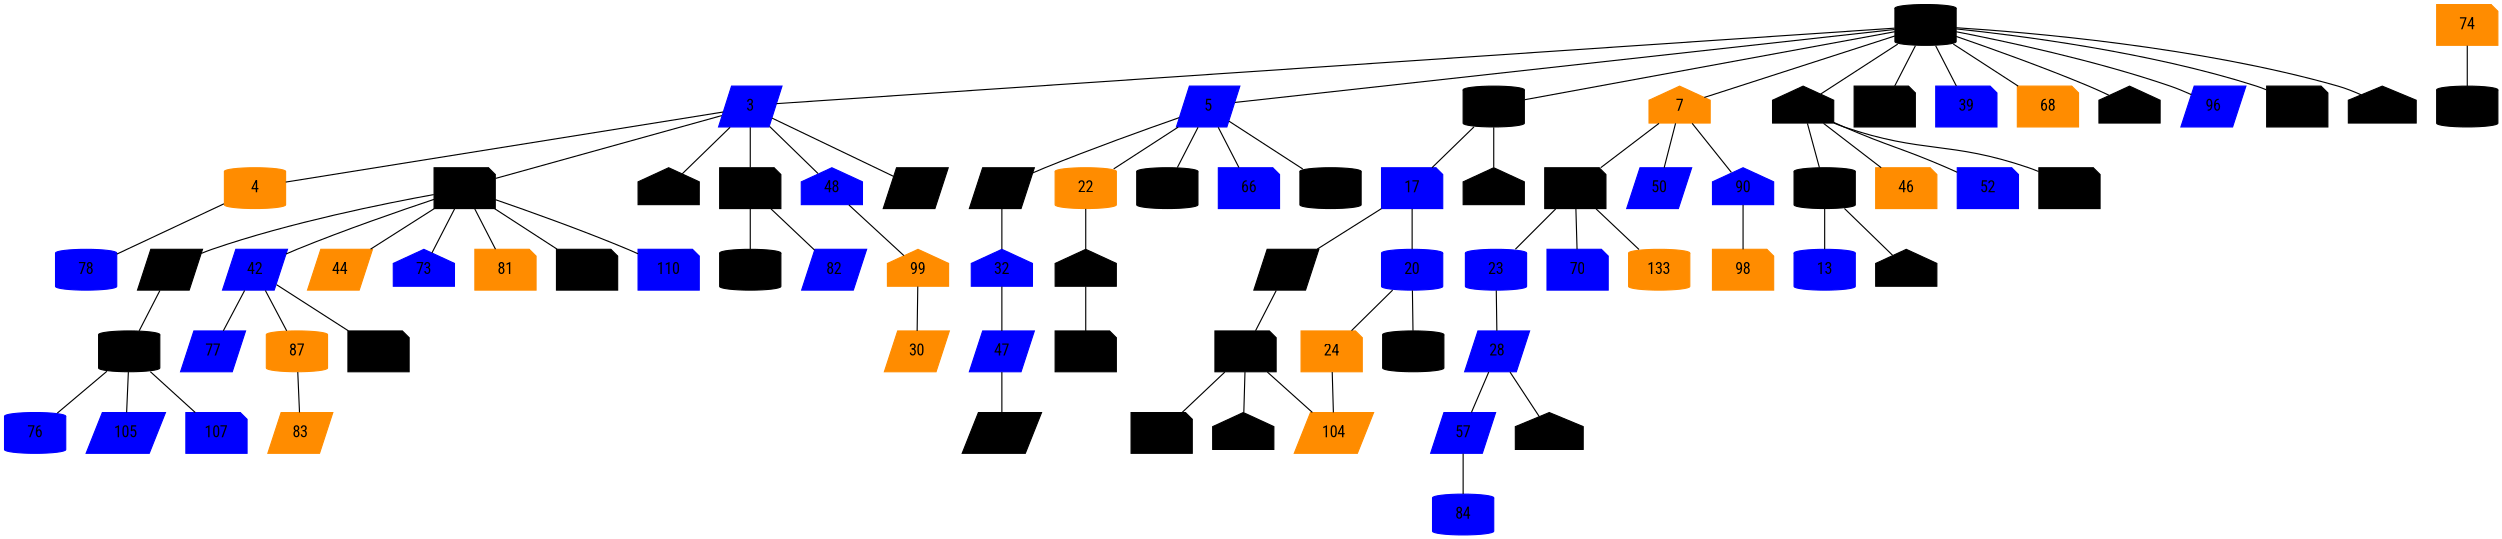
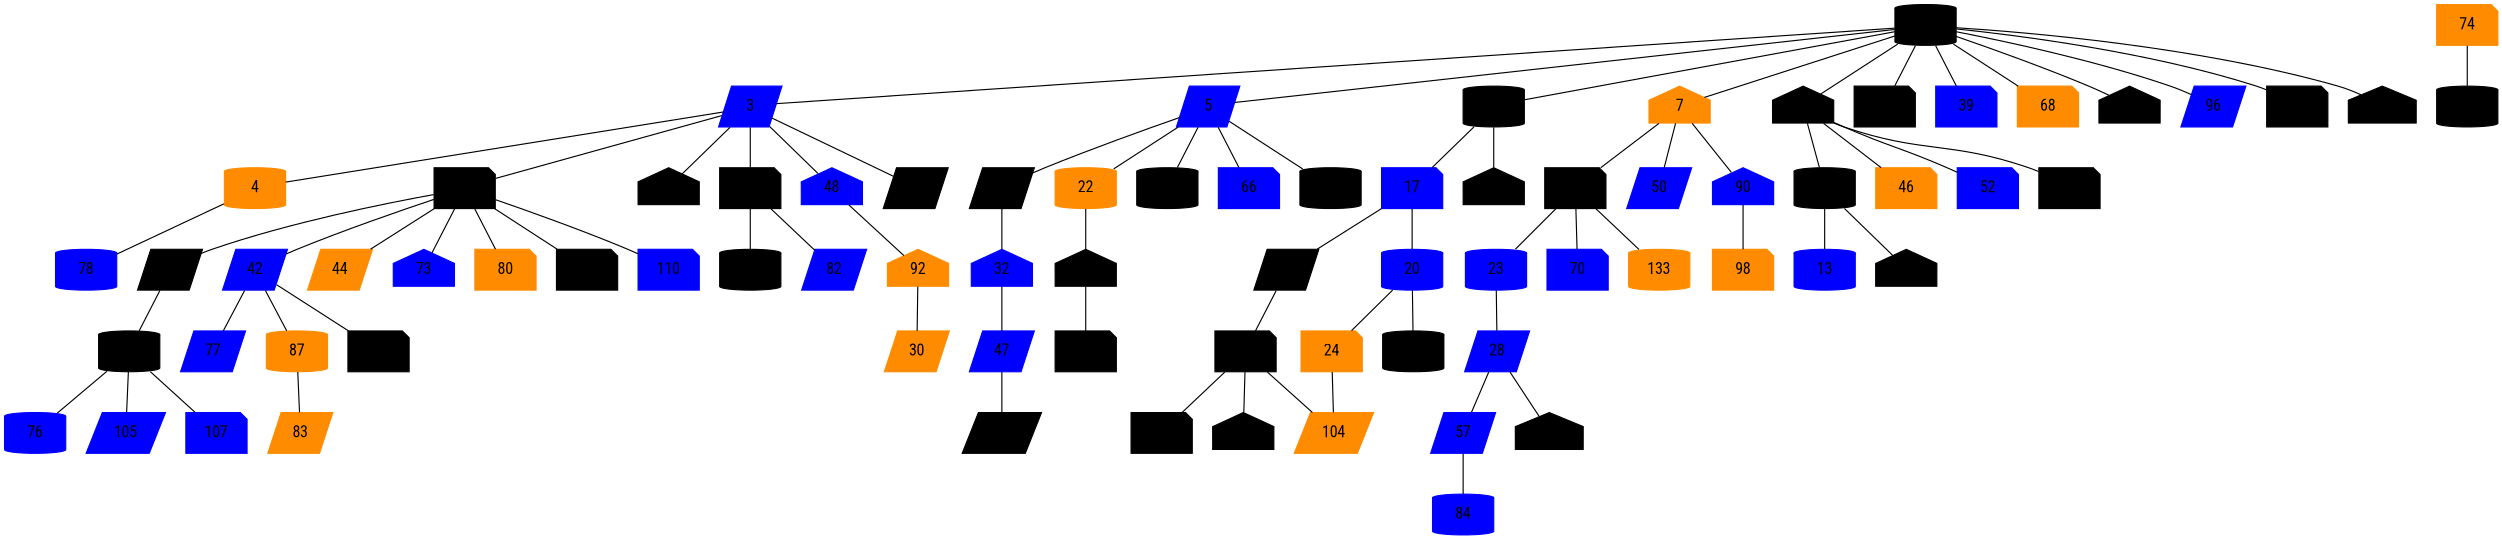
(505, 270) -> (505, 270)
(918, 270) -> (918, 270)
